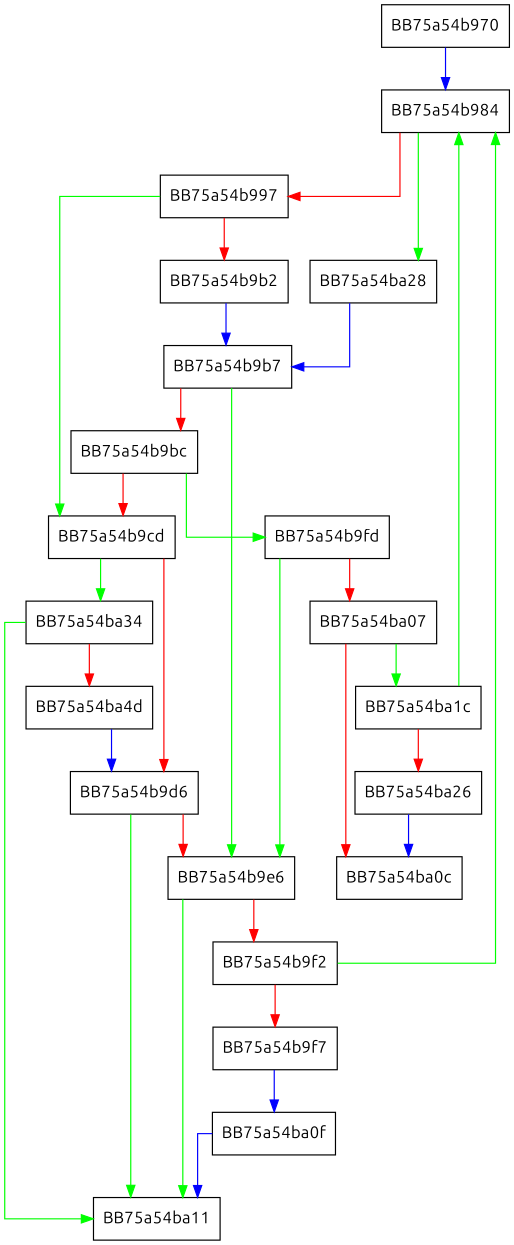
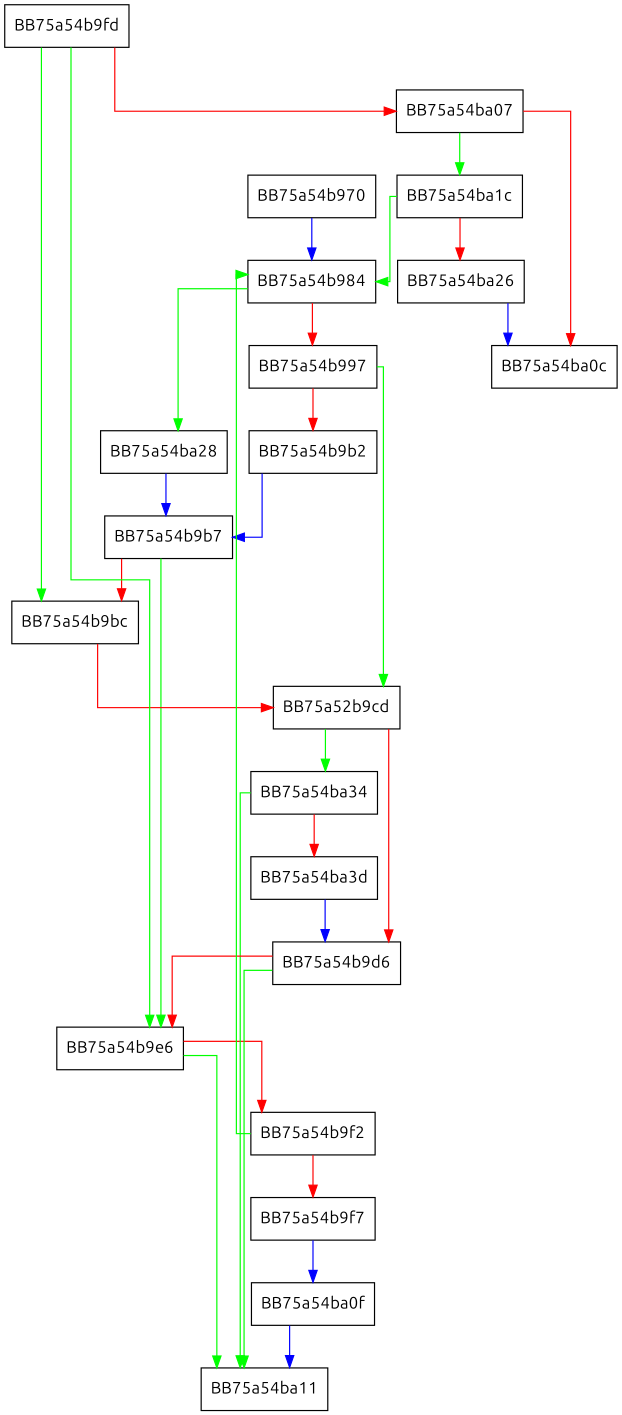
(112, 537) -> (337, 708)
(188, 537) -> (41, 318)
(89, 708) -> (314, 878)
